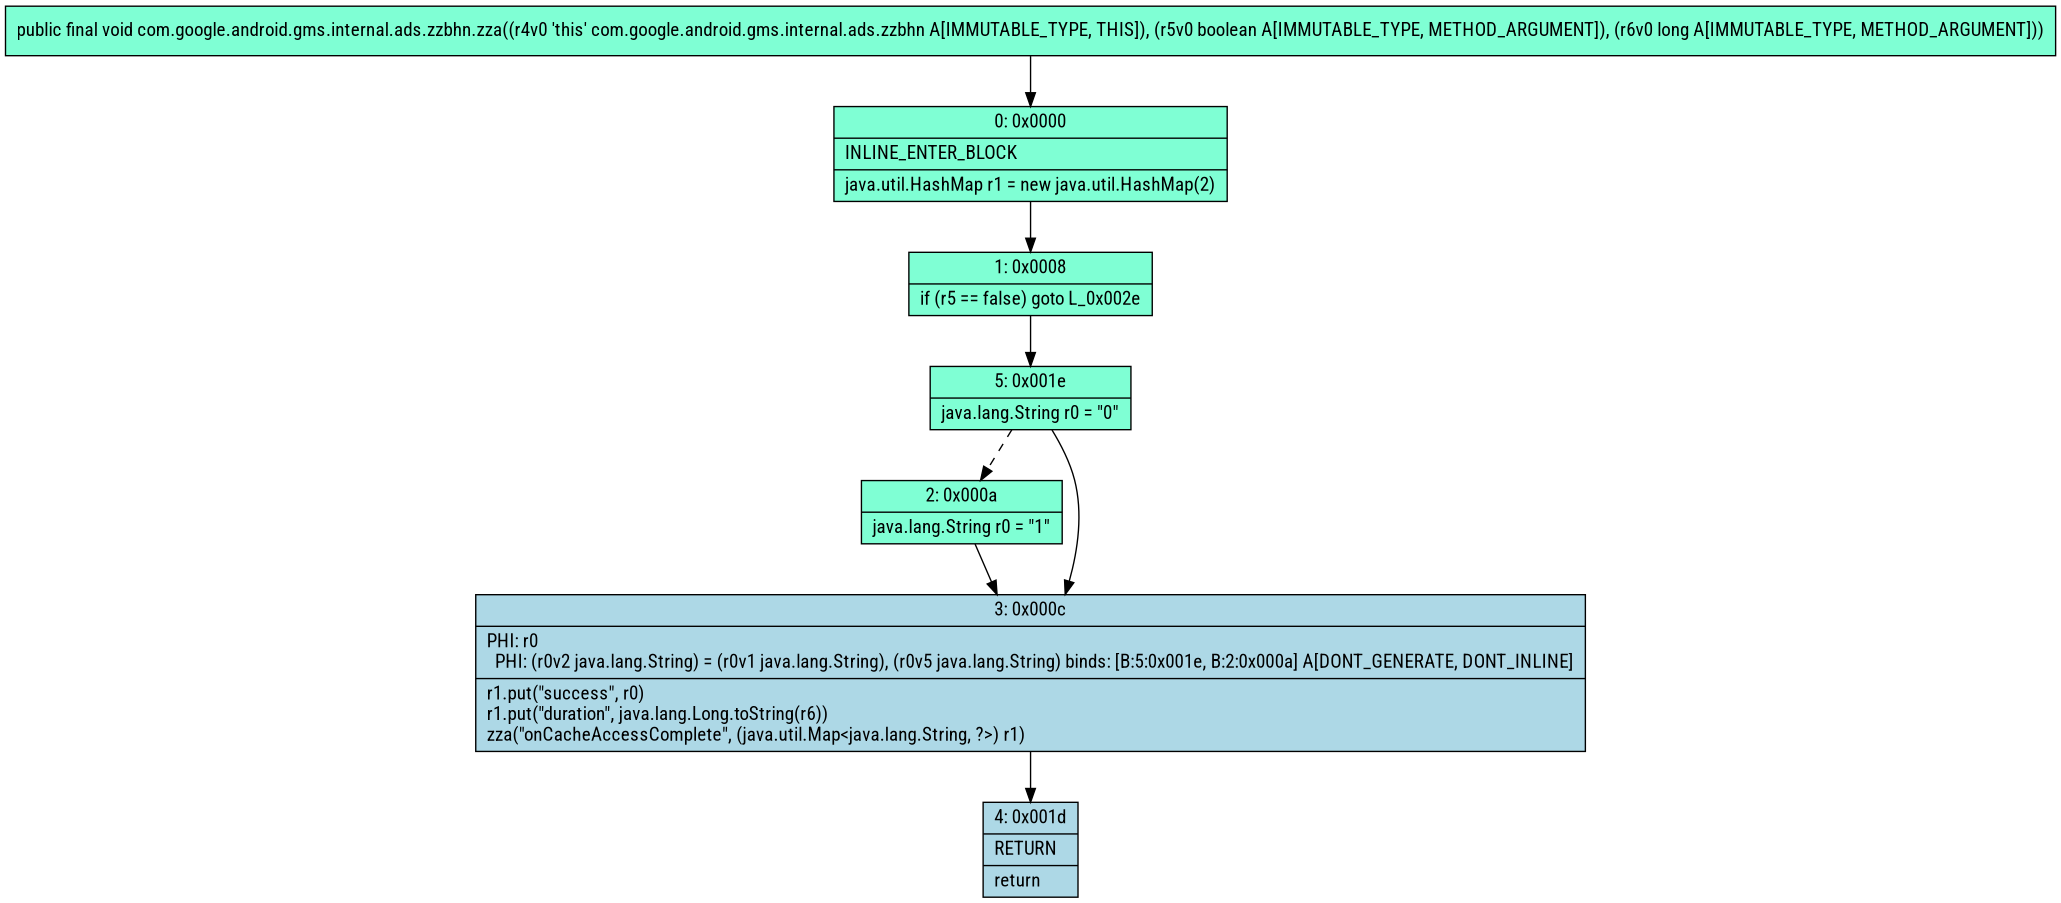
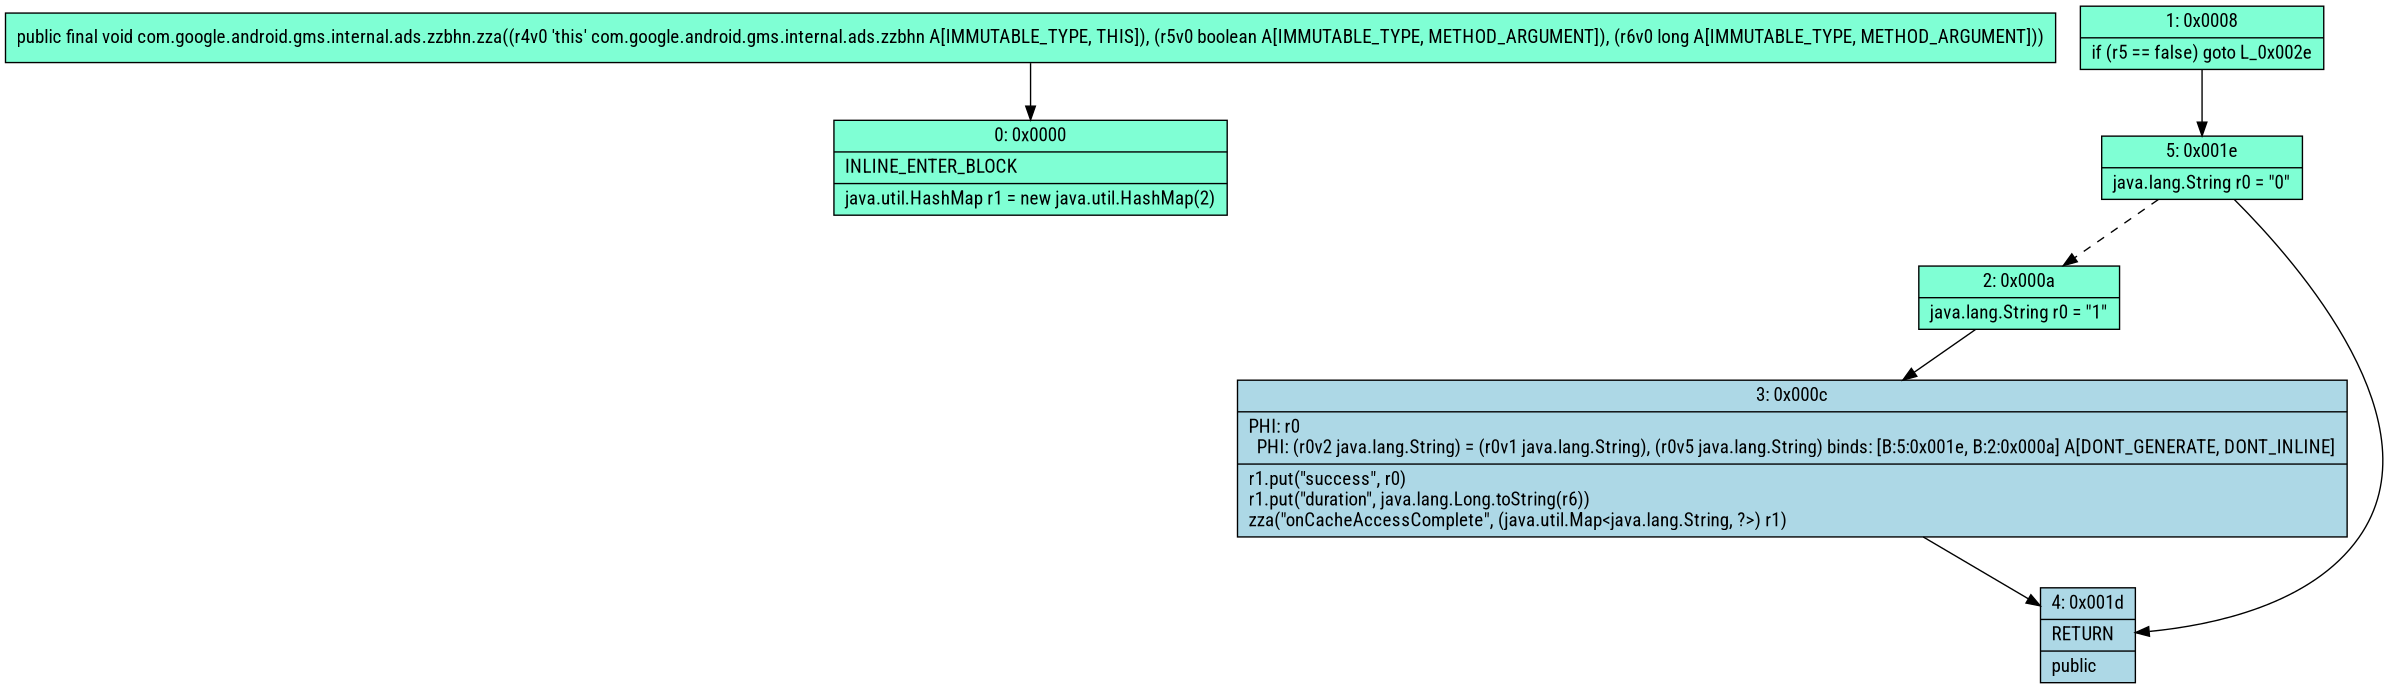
(1031, 220) -> none
(1078, 503) -> (2381, 466)
(1018, 881) -> (2075, 666)
